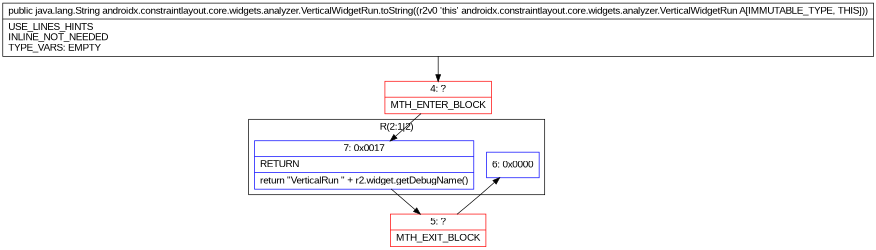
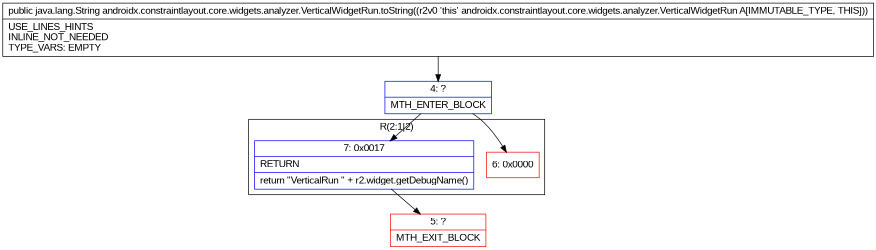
(438, 98) -> (438, 98)
(513, 165) -> (513, 165)
(475, 199) -> (489, 128)
